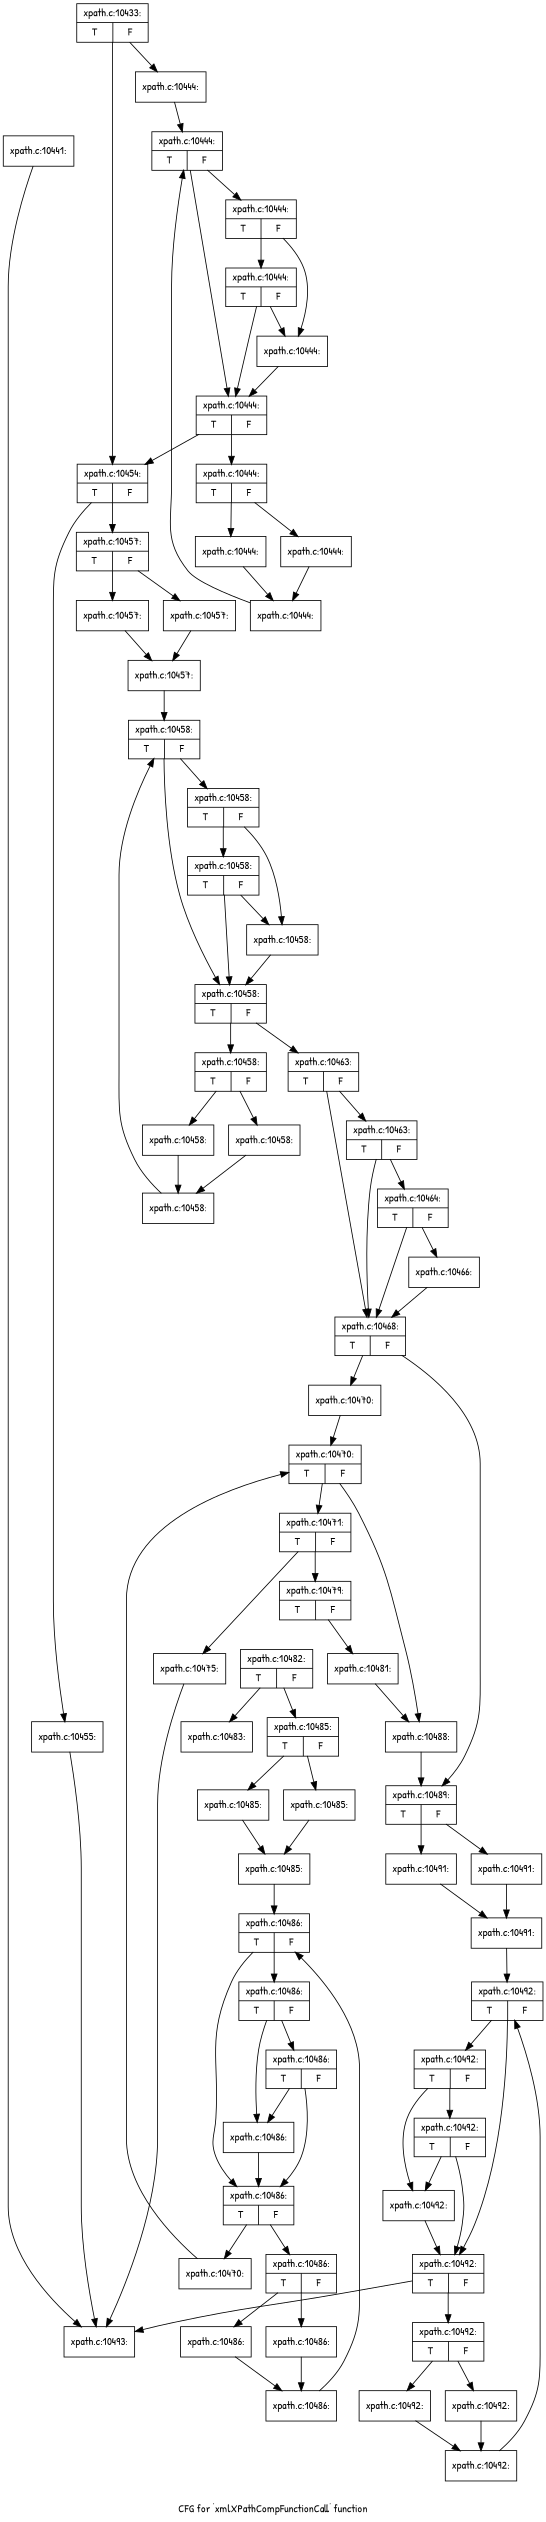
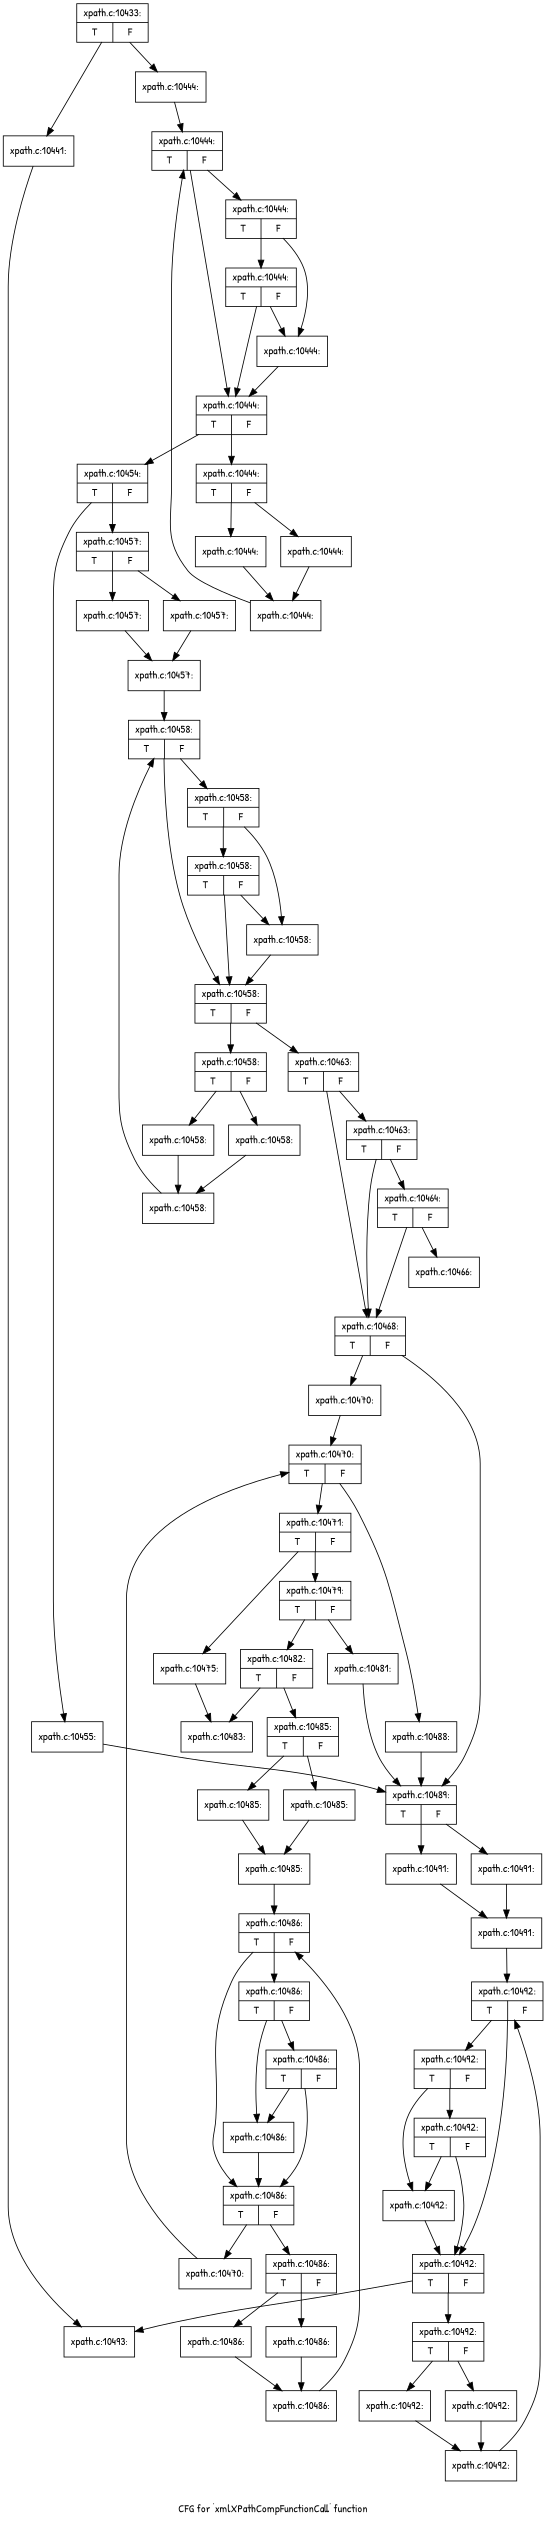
(112, 249) -> (77, 85)
(413, 1300) -> none
none -> (298, 1631)
(389, 1700) -> (371, 1735)
(158, 2004) -> (202, 1699)
(81, 2035) -> (241, 1766)
